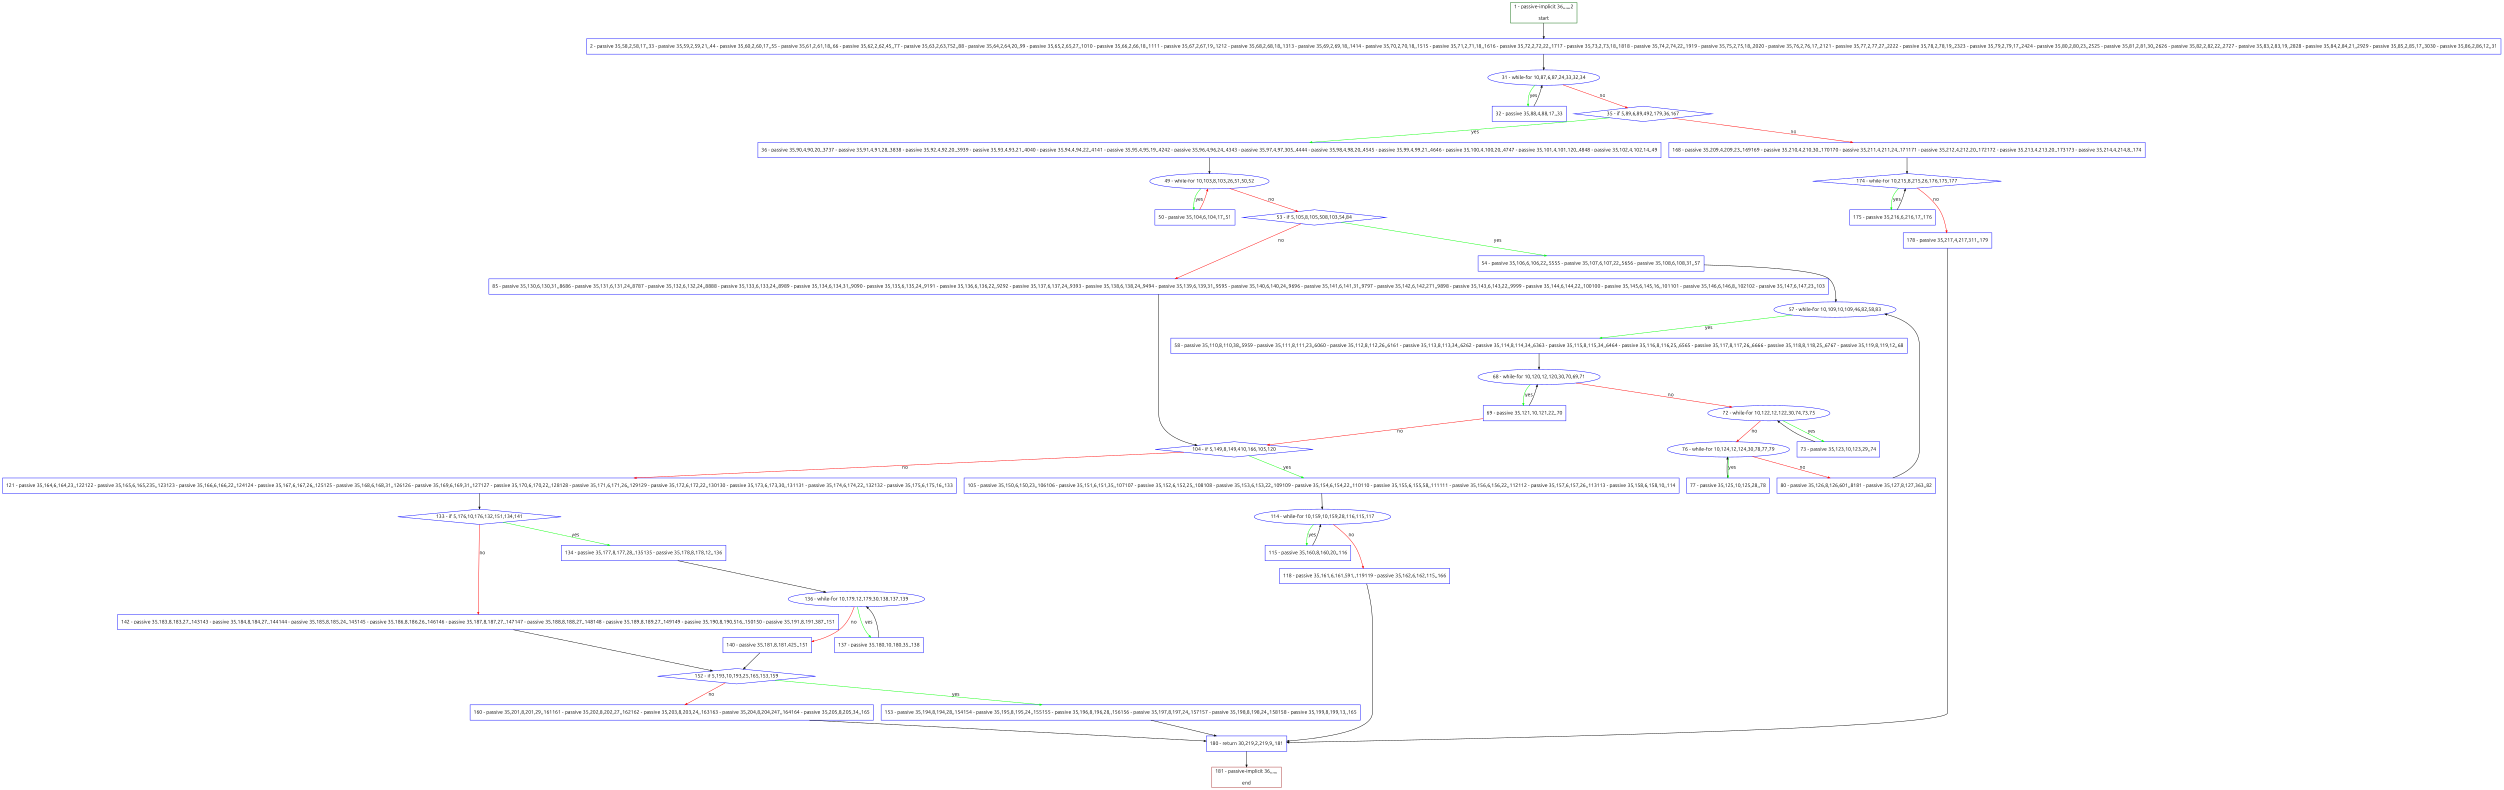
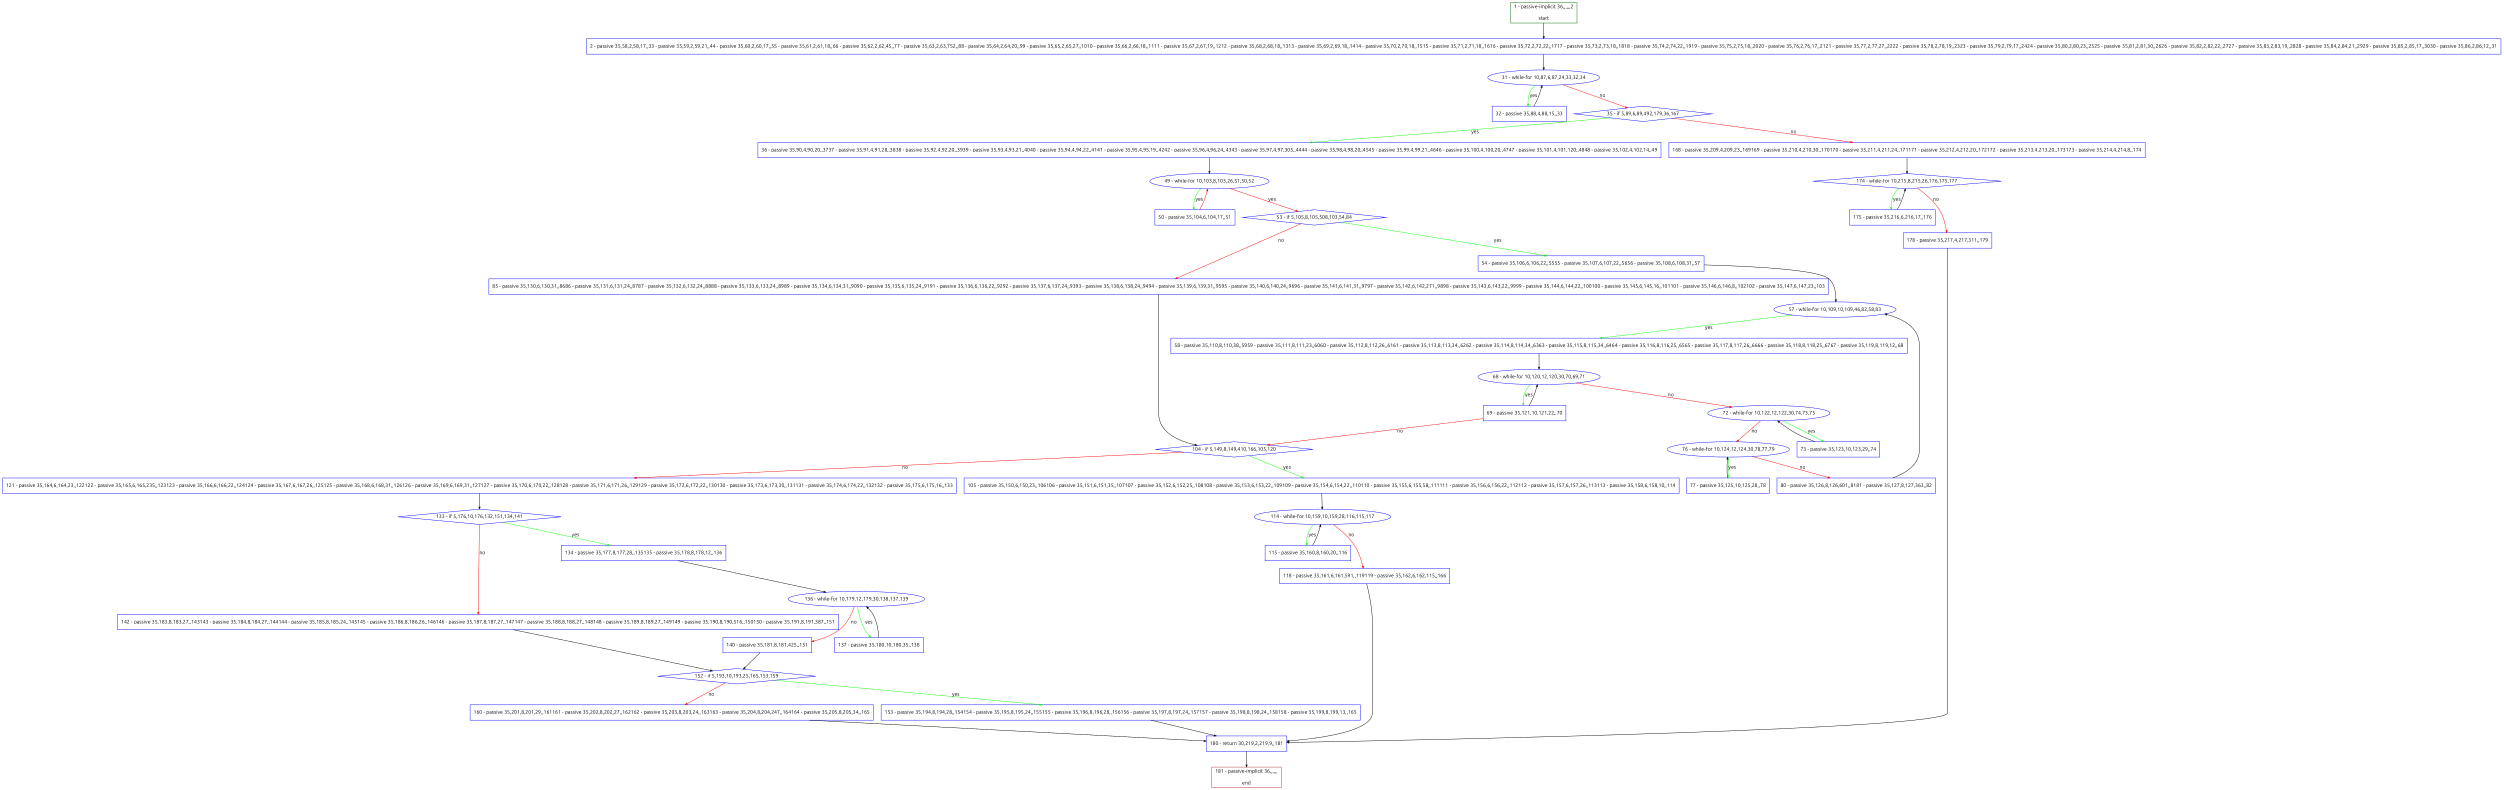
(1529, 114) -> (1529, 114)
(1271, 199) -> (1272, 199)
